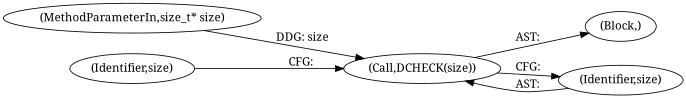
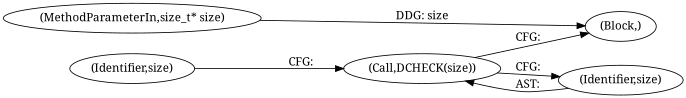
(530, 38) -> (530, 38)
(280, 44) -> (418, 23)
